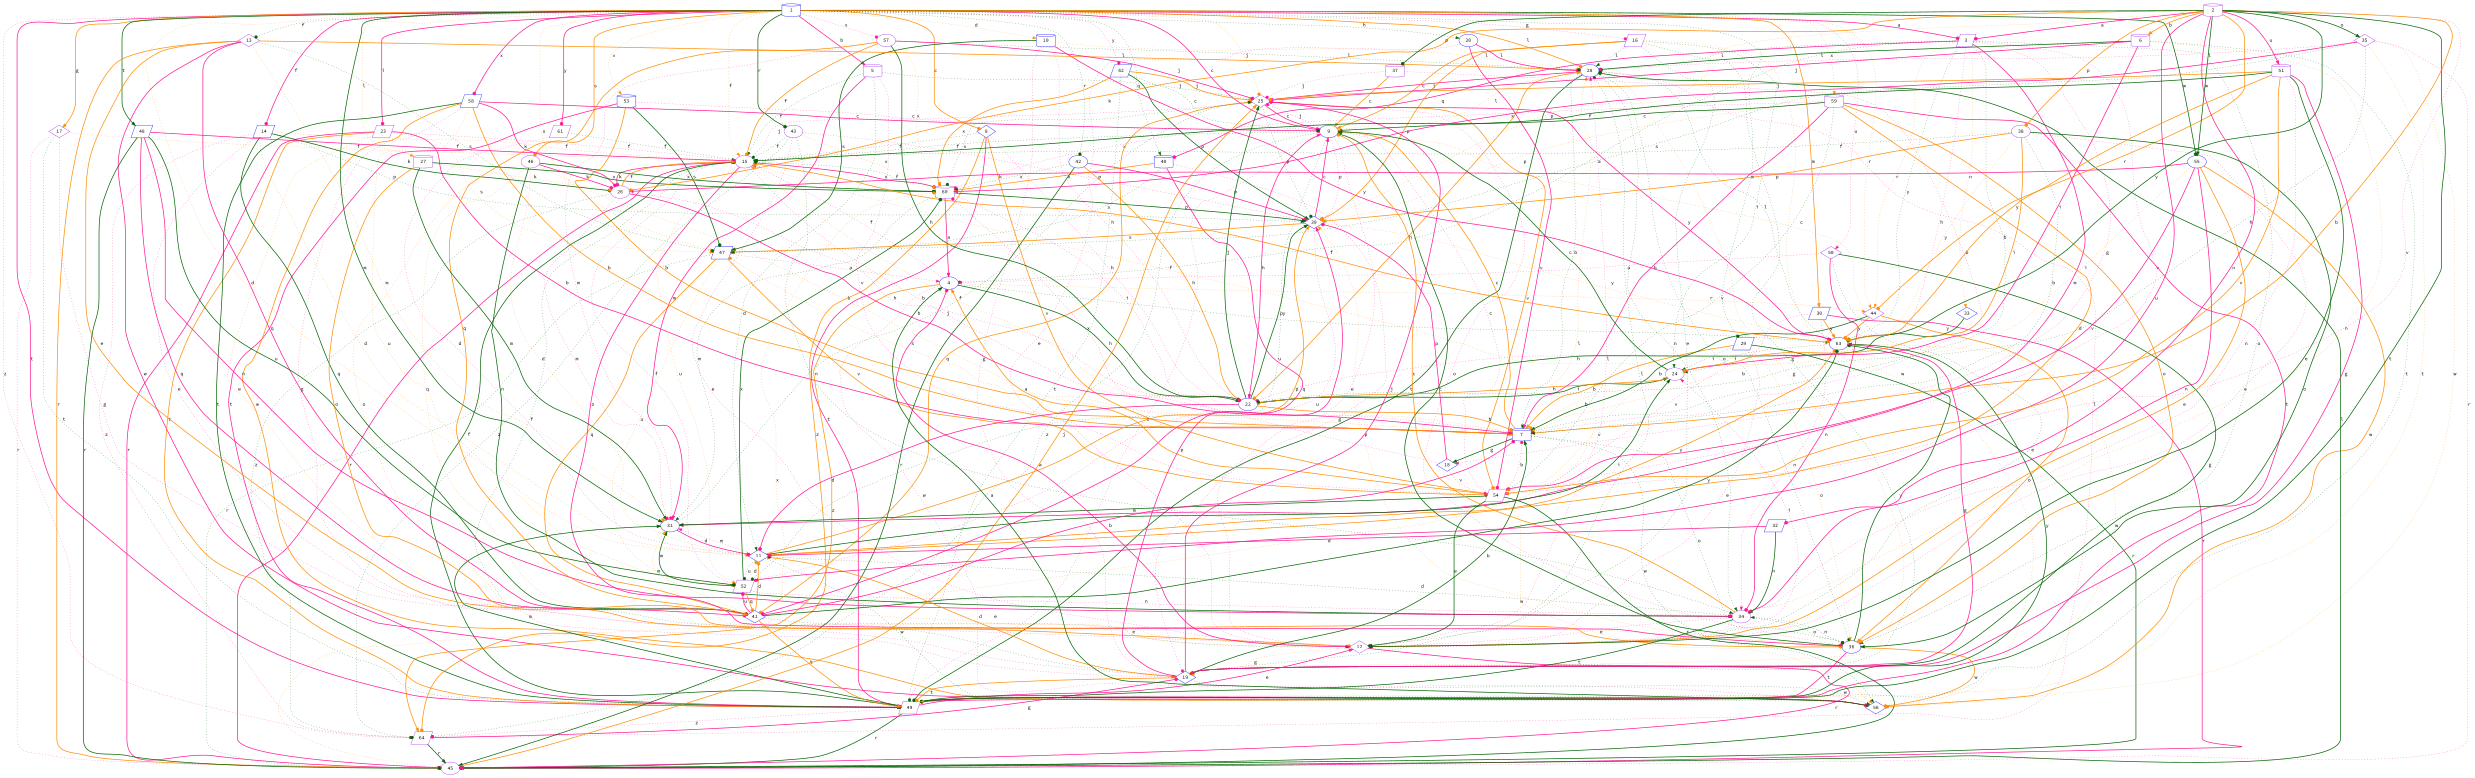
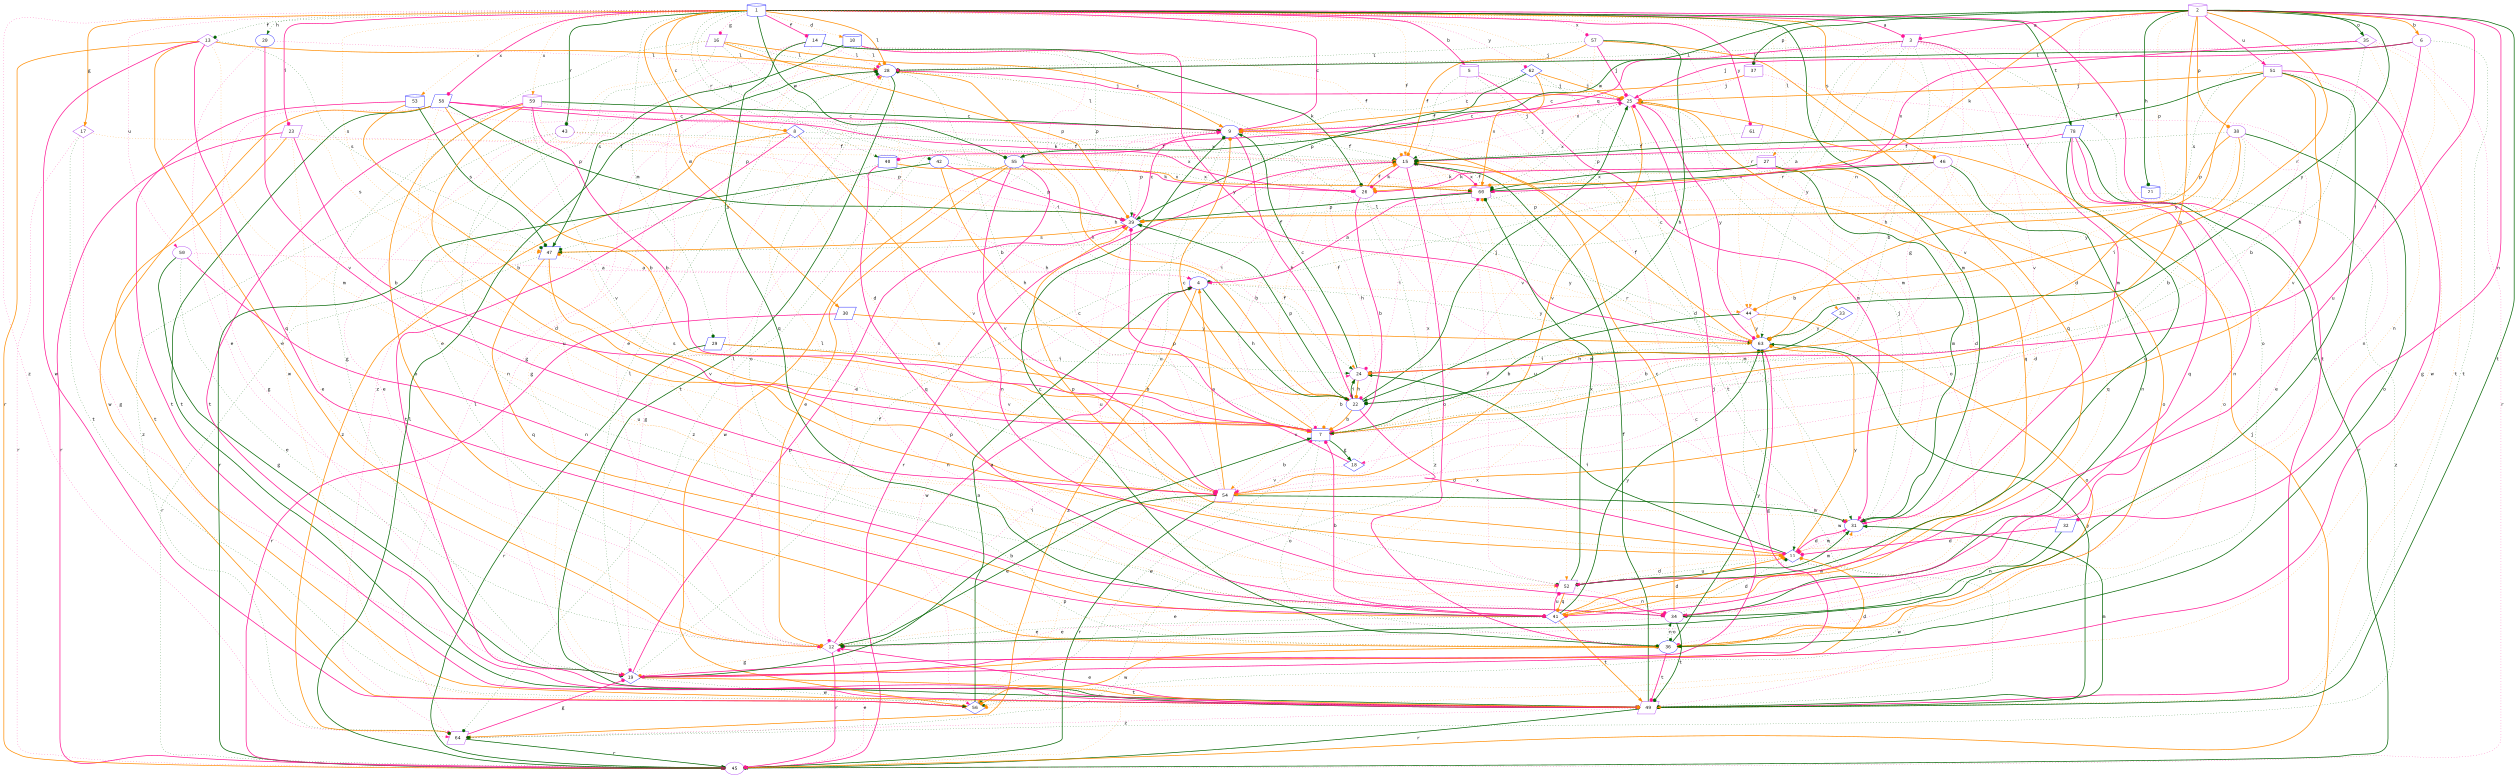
(2140, 40) -> (2421, 40)
none -> (850, 55)
(1524, 65) -> (574, 54)
(1121, 71) -> (1531, 71)
(142, 131) -> (2073, 131)
none -> (2151, 192)
none -> (776, 205)
(1831, 253) -> (182, 253)
(1120, 295) -> (1401, 264)
(1663, 339) -> (1125, 515)
(1631, 577) -> (855, 750)
(1522, 602) -> (1065, 602)
